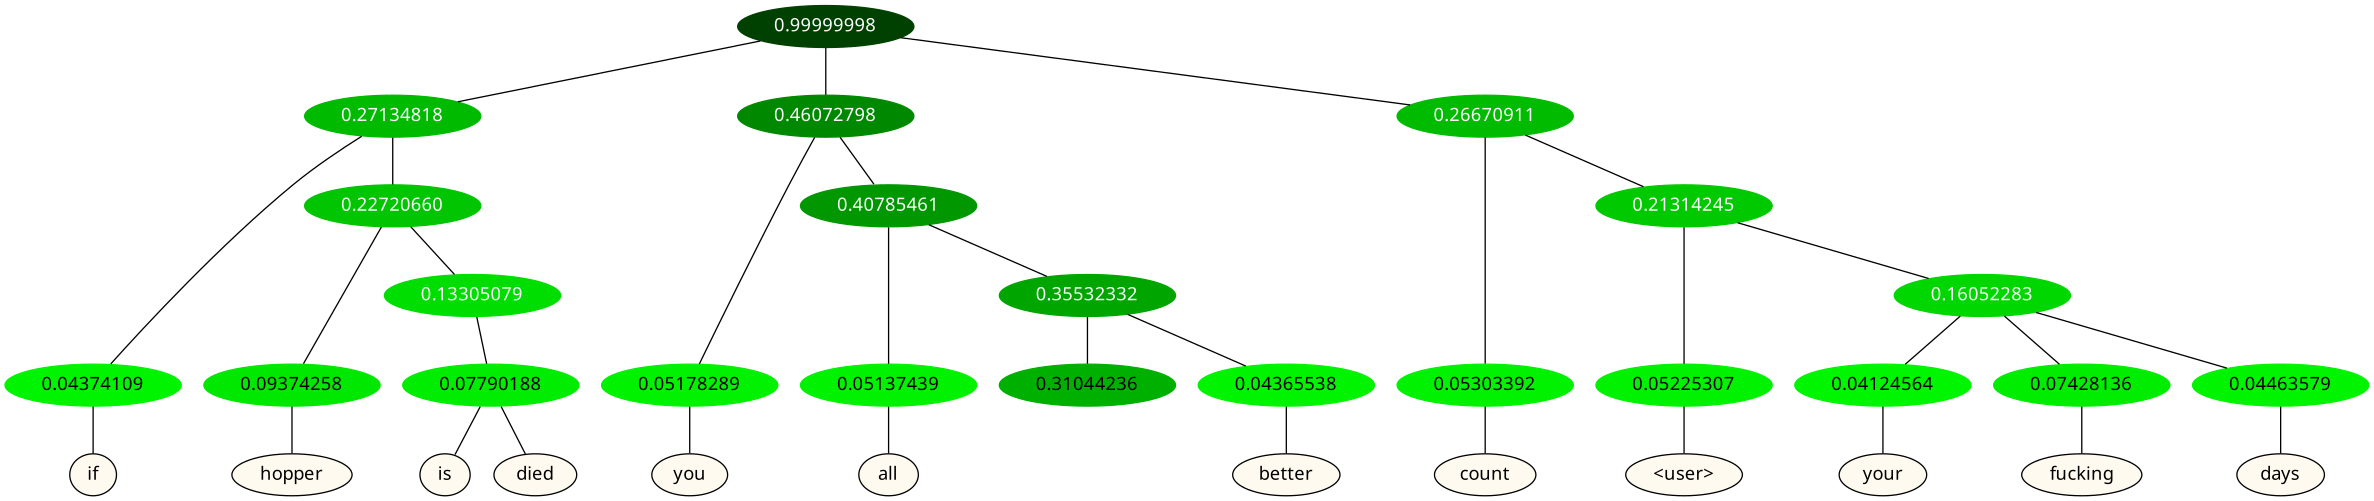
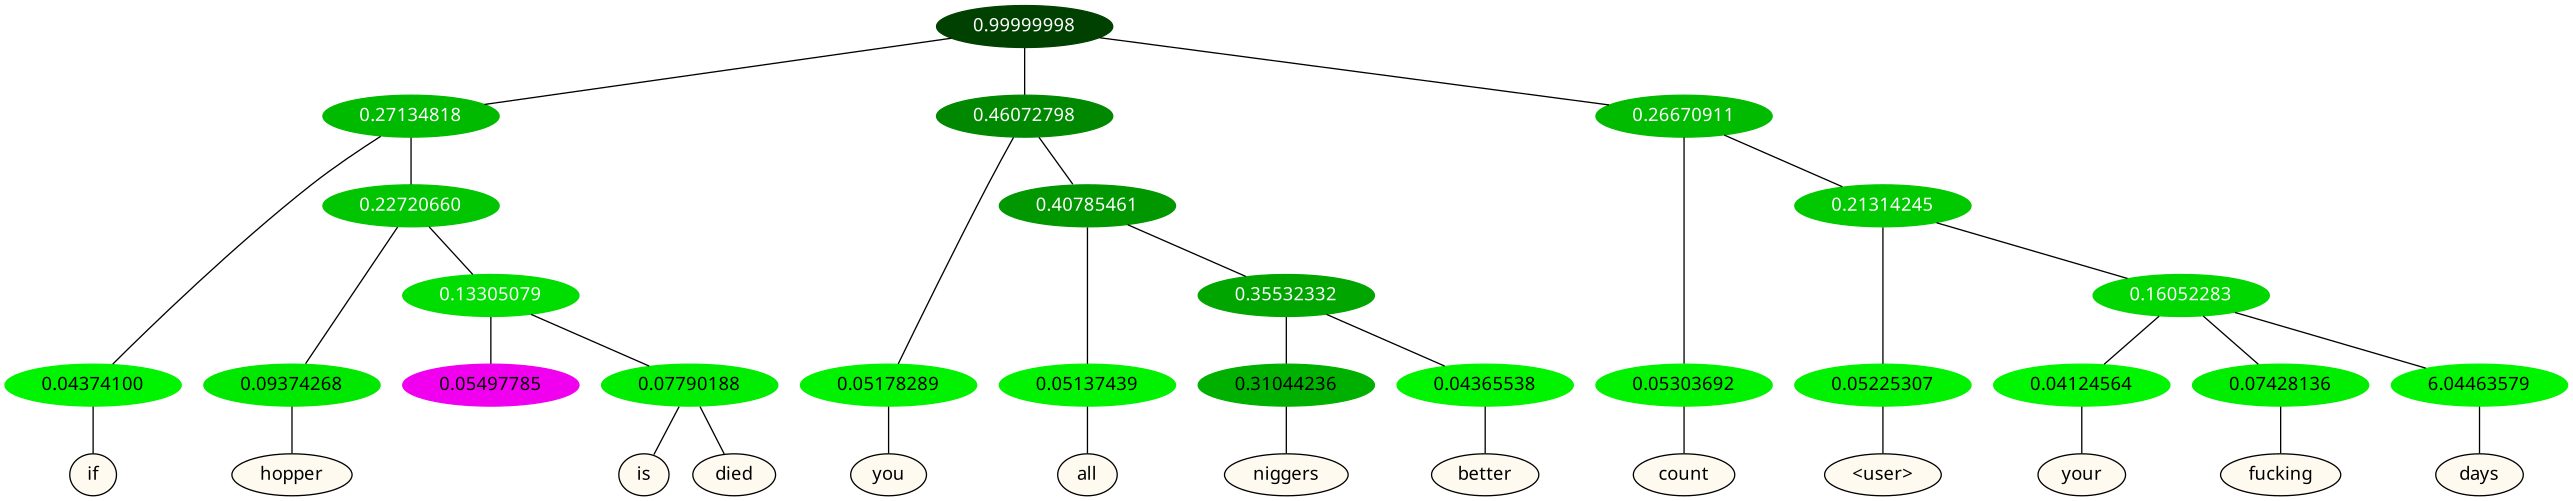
(93, 385) -> (93, 385)
(292, 385) -> (292, 385)
none -> (491, 385)
(1485, 385) -> (1684, 385)
(2281, 385) -> (2480, 385)
none -> (1286, 475)
